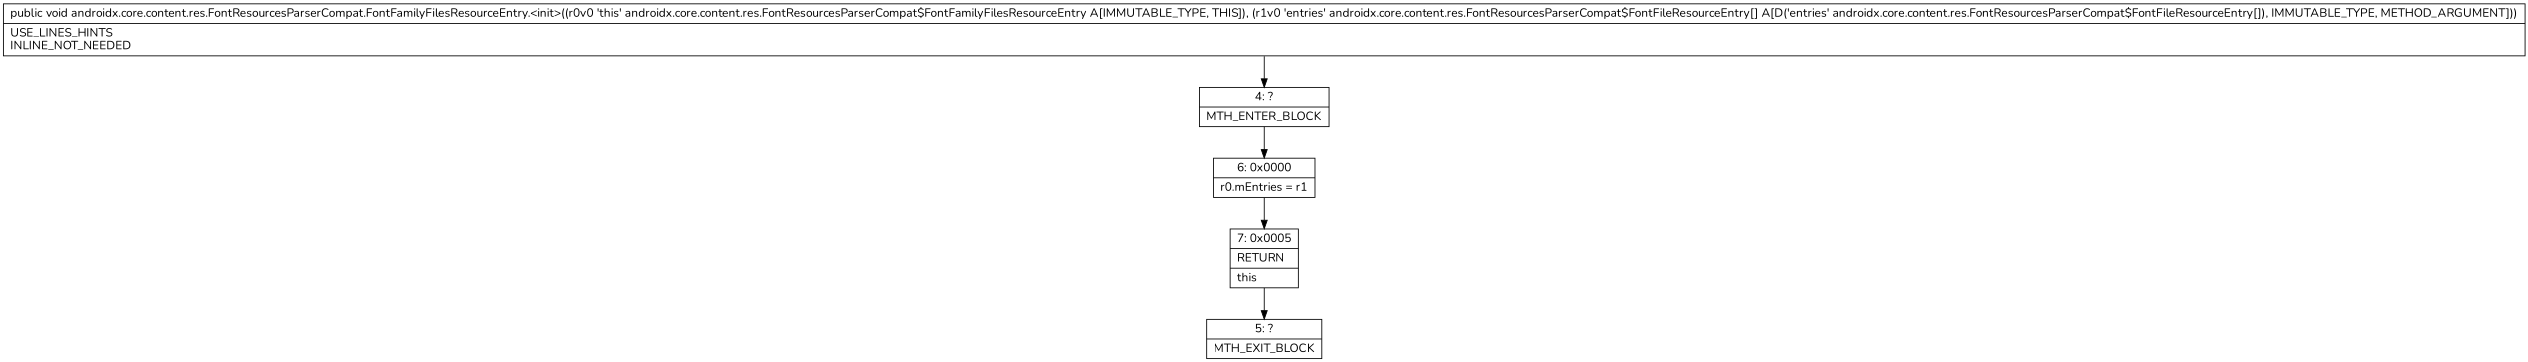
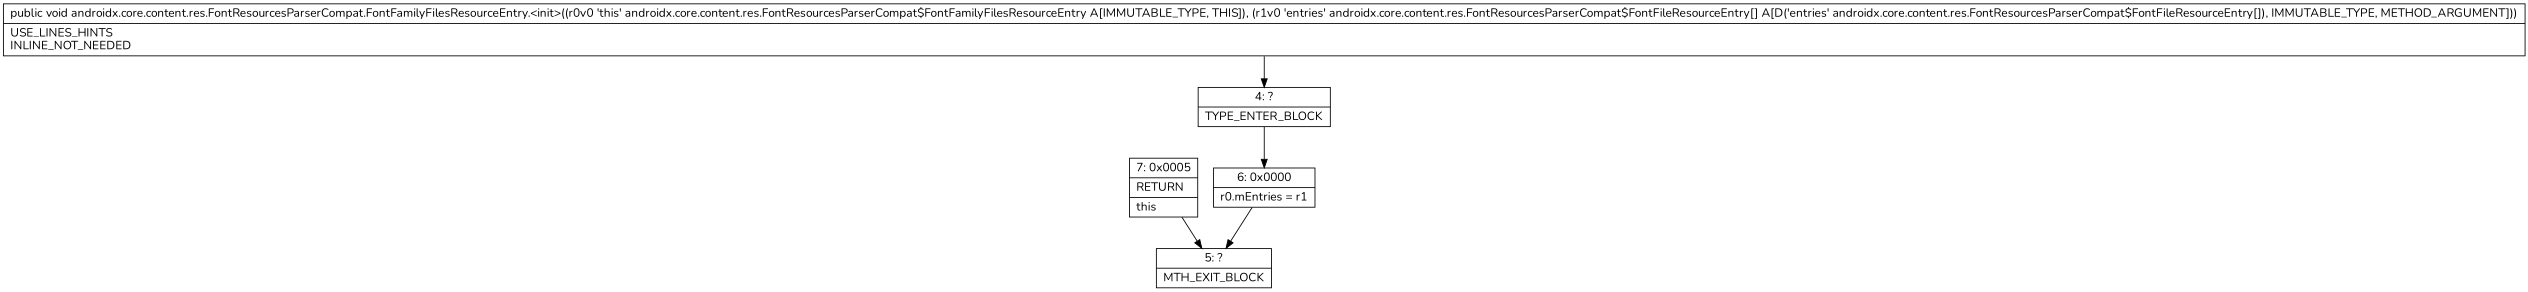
(1264, 116) -> (1264, 116)
(1264, 209) -> (1241, 224)
